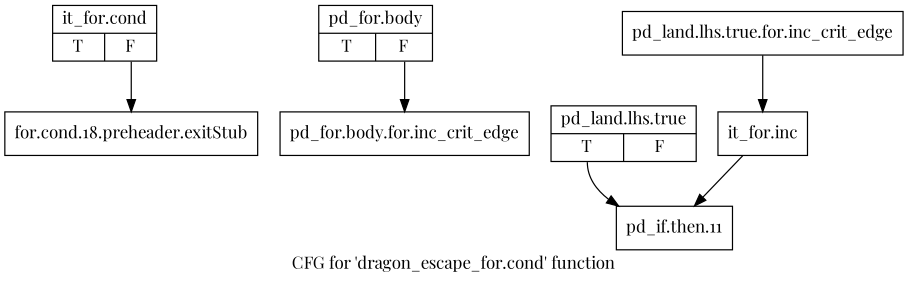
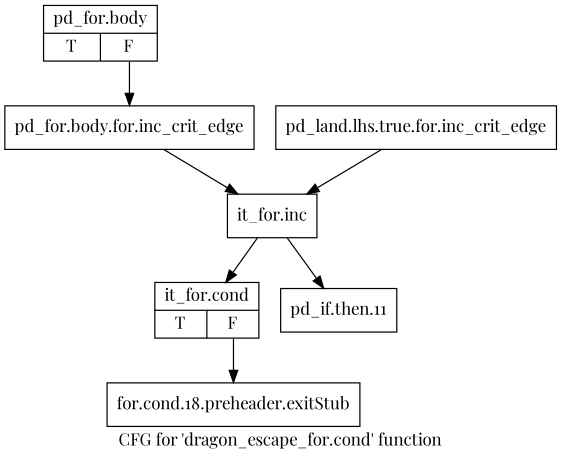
(624, 134) -> none
none -> (196, 169)
none -> (245, 255)
